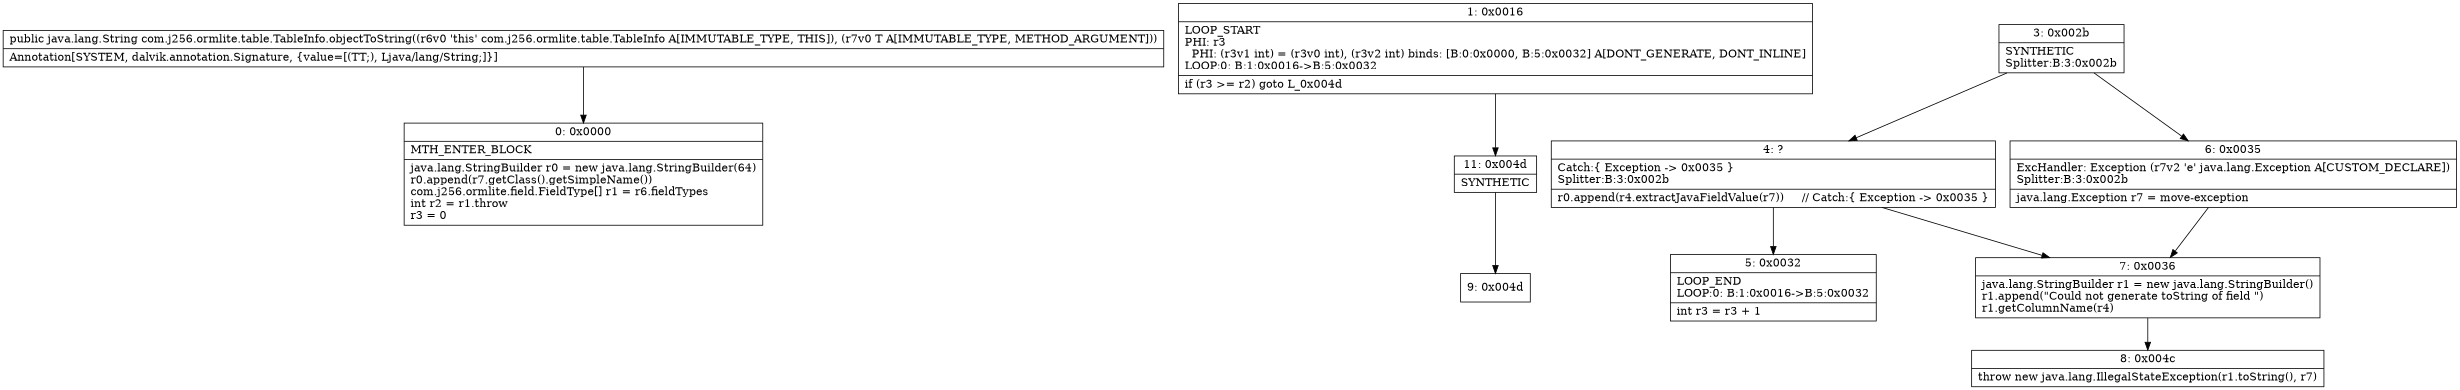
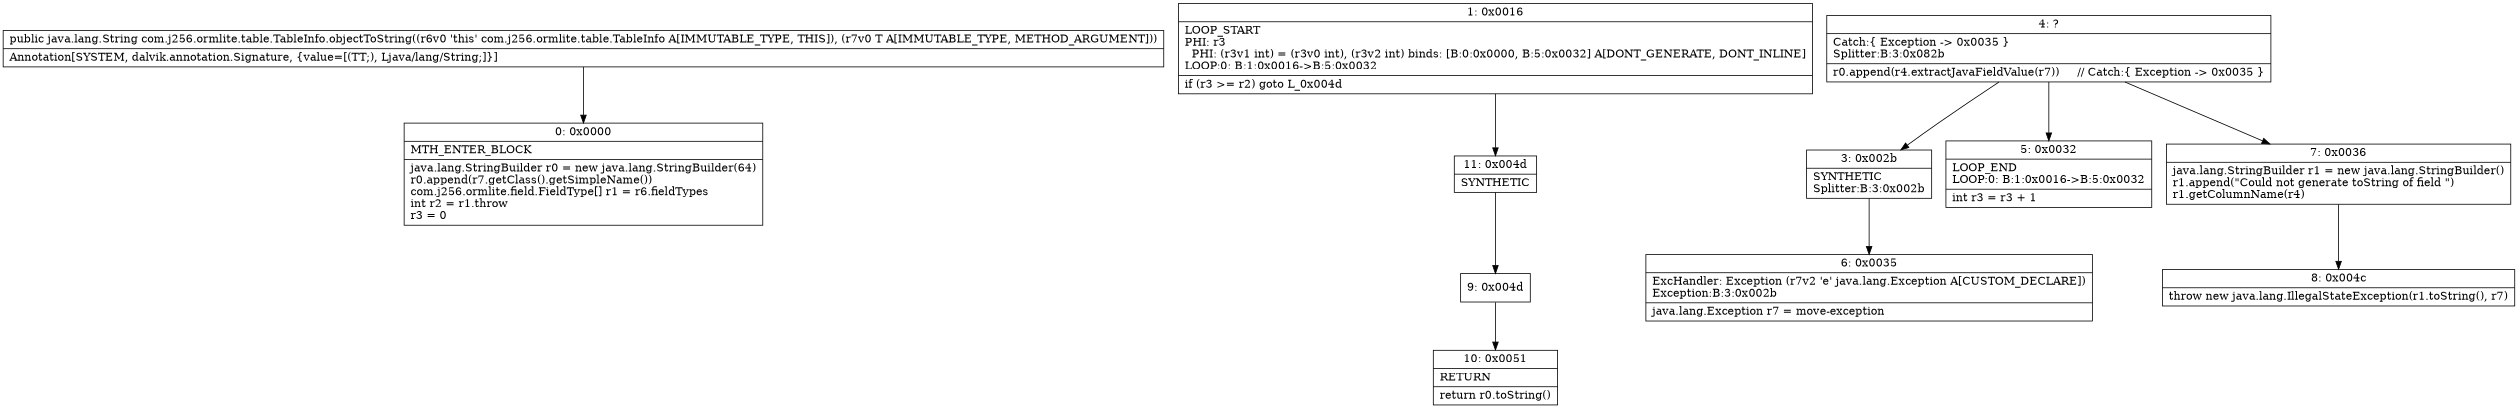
(1932, 105) -> (1953, 113)
(1614, 180) -> (1889, 54)
(2073, 180) -> (1715, 293)
(2192, 229) -> none
none -> (1495, 378)
